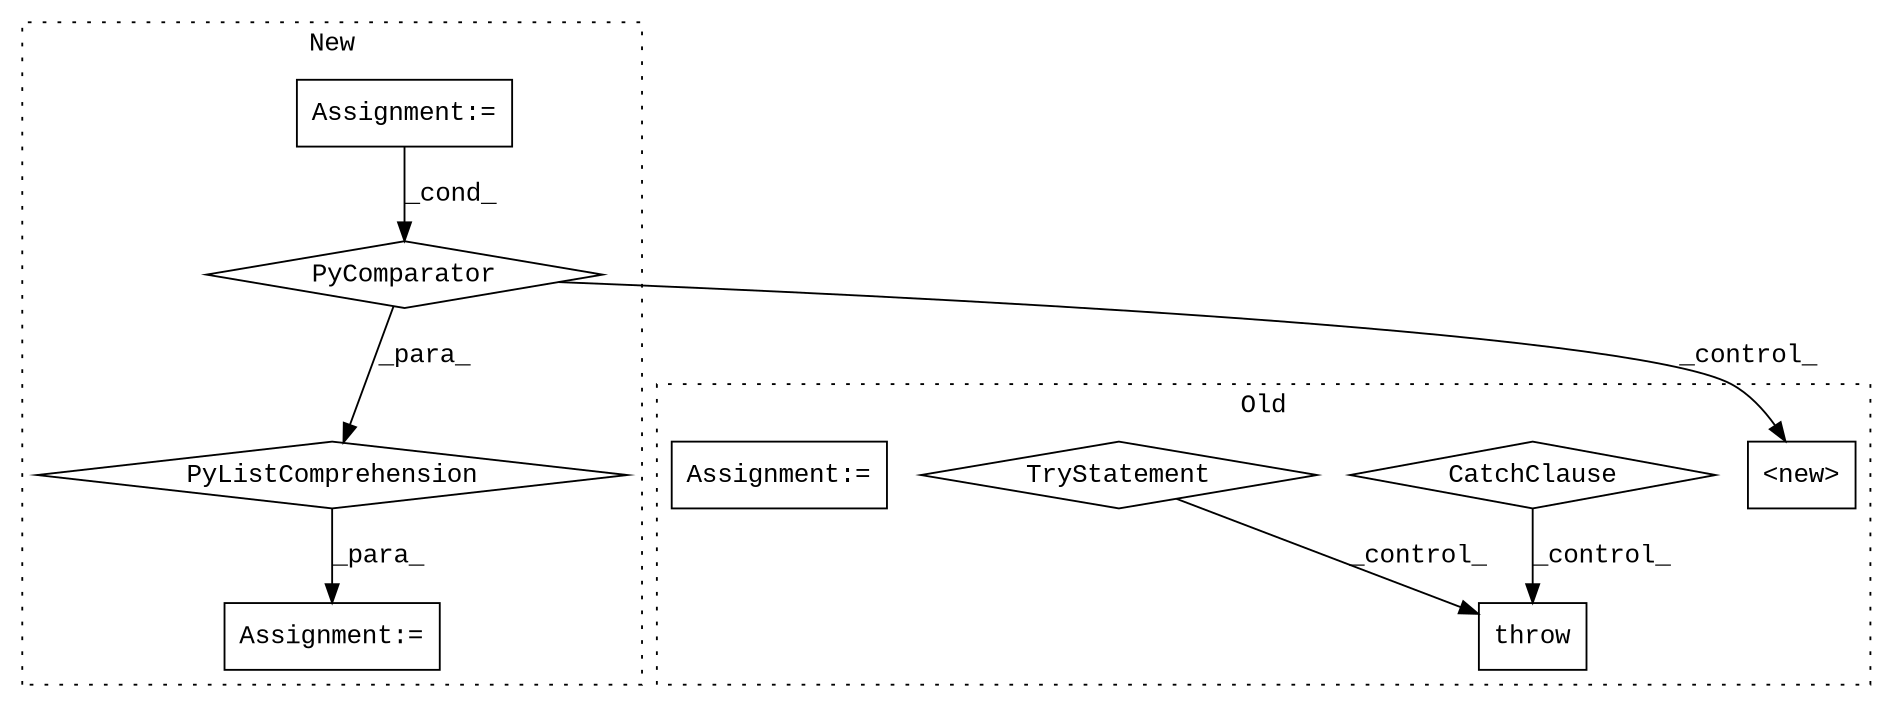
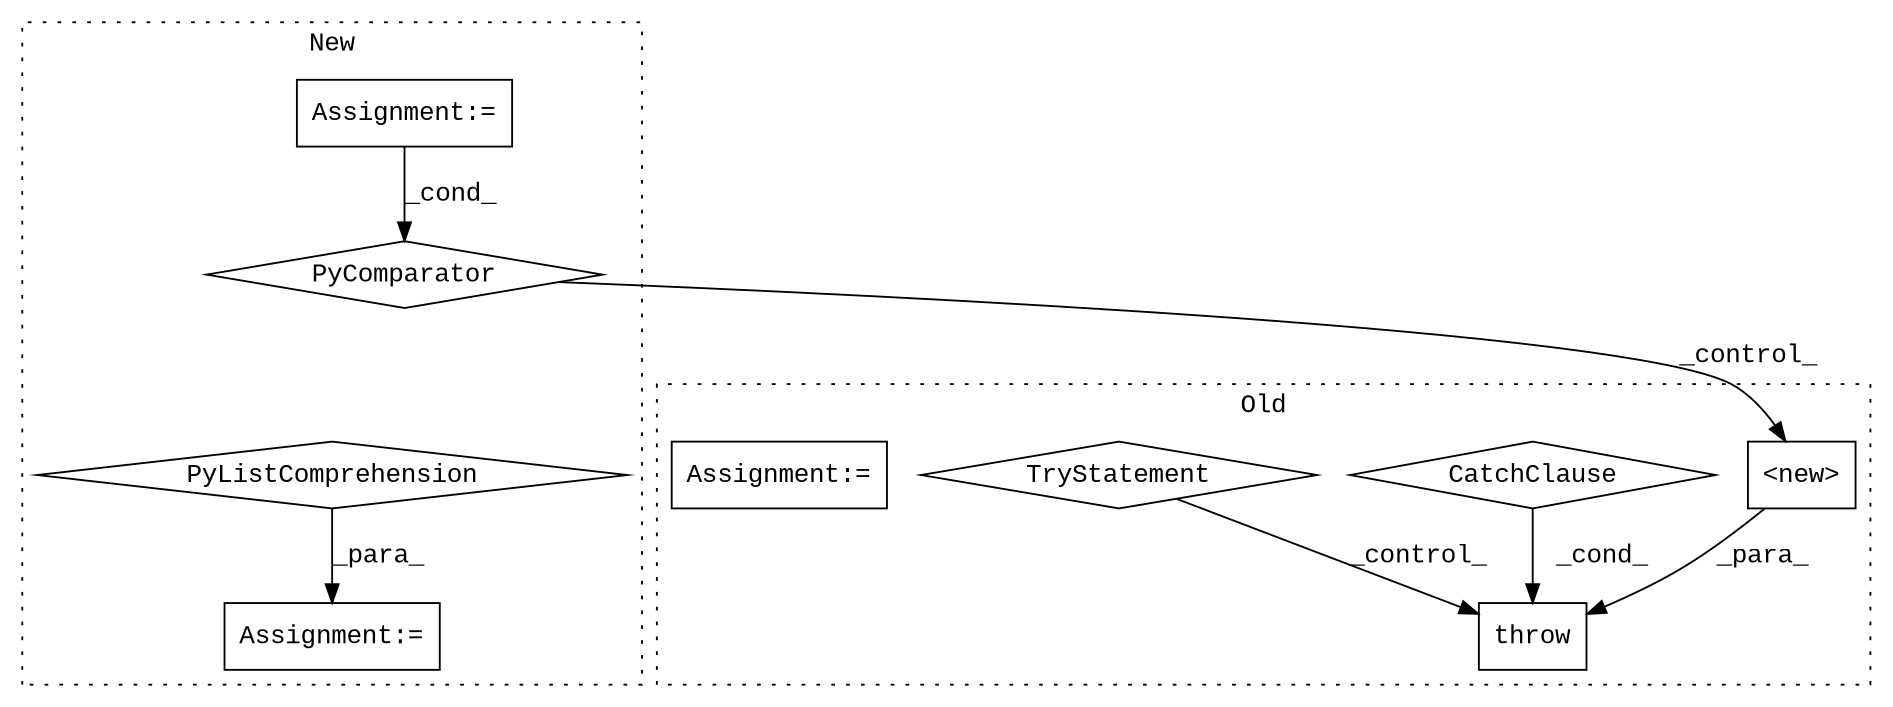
(372, 366) -> none
(1602, 556) -> (1602, 556)
none -> (1688, 564)
